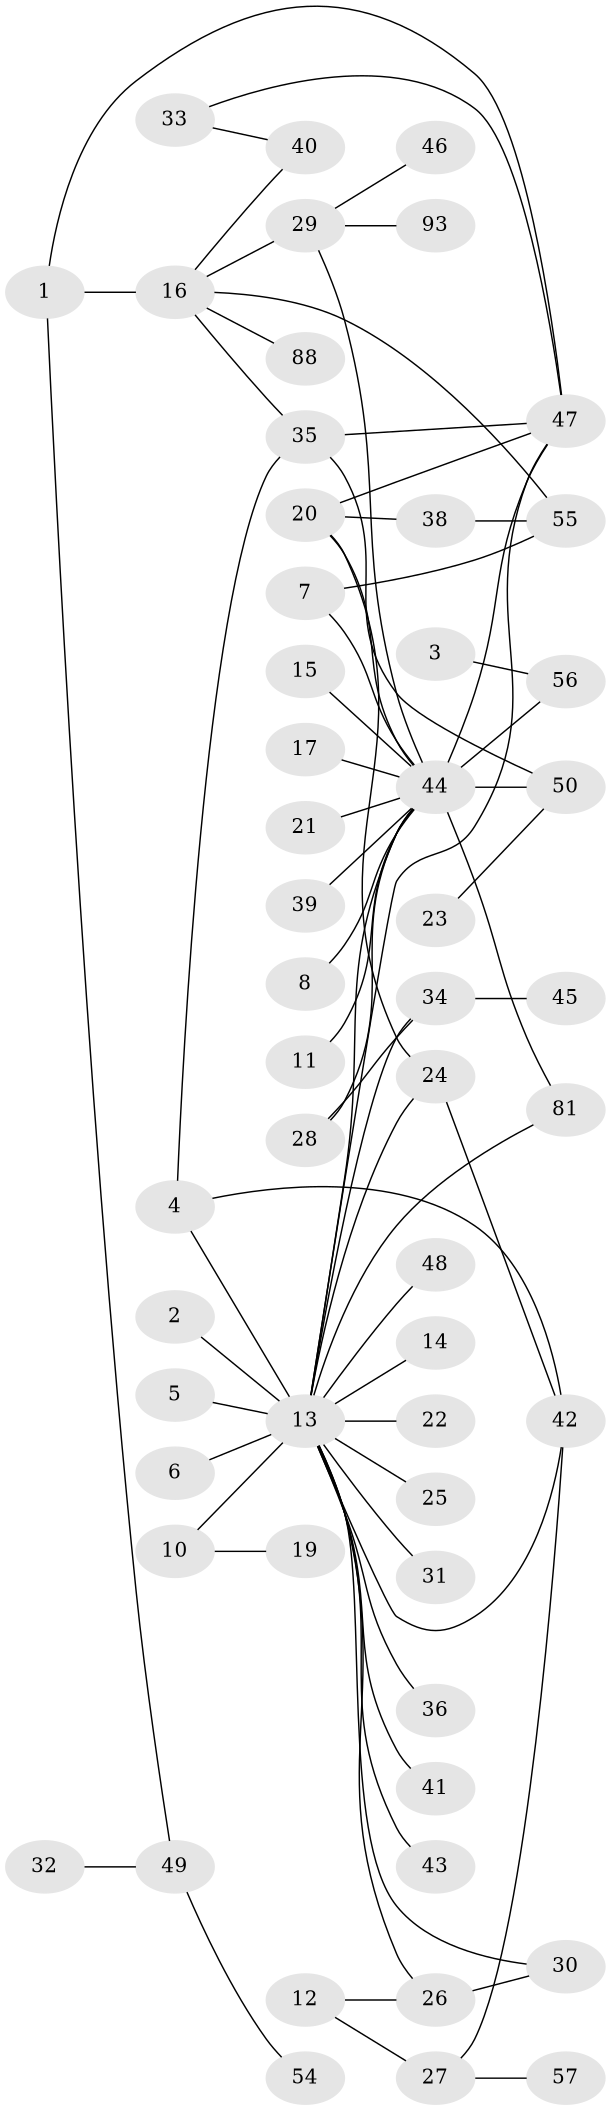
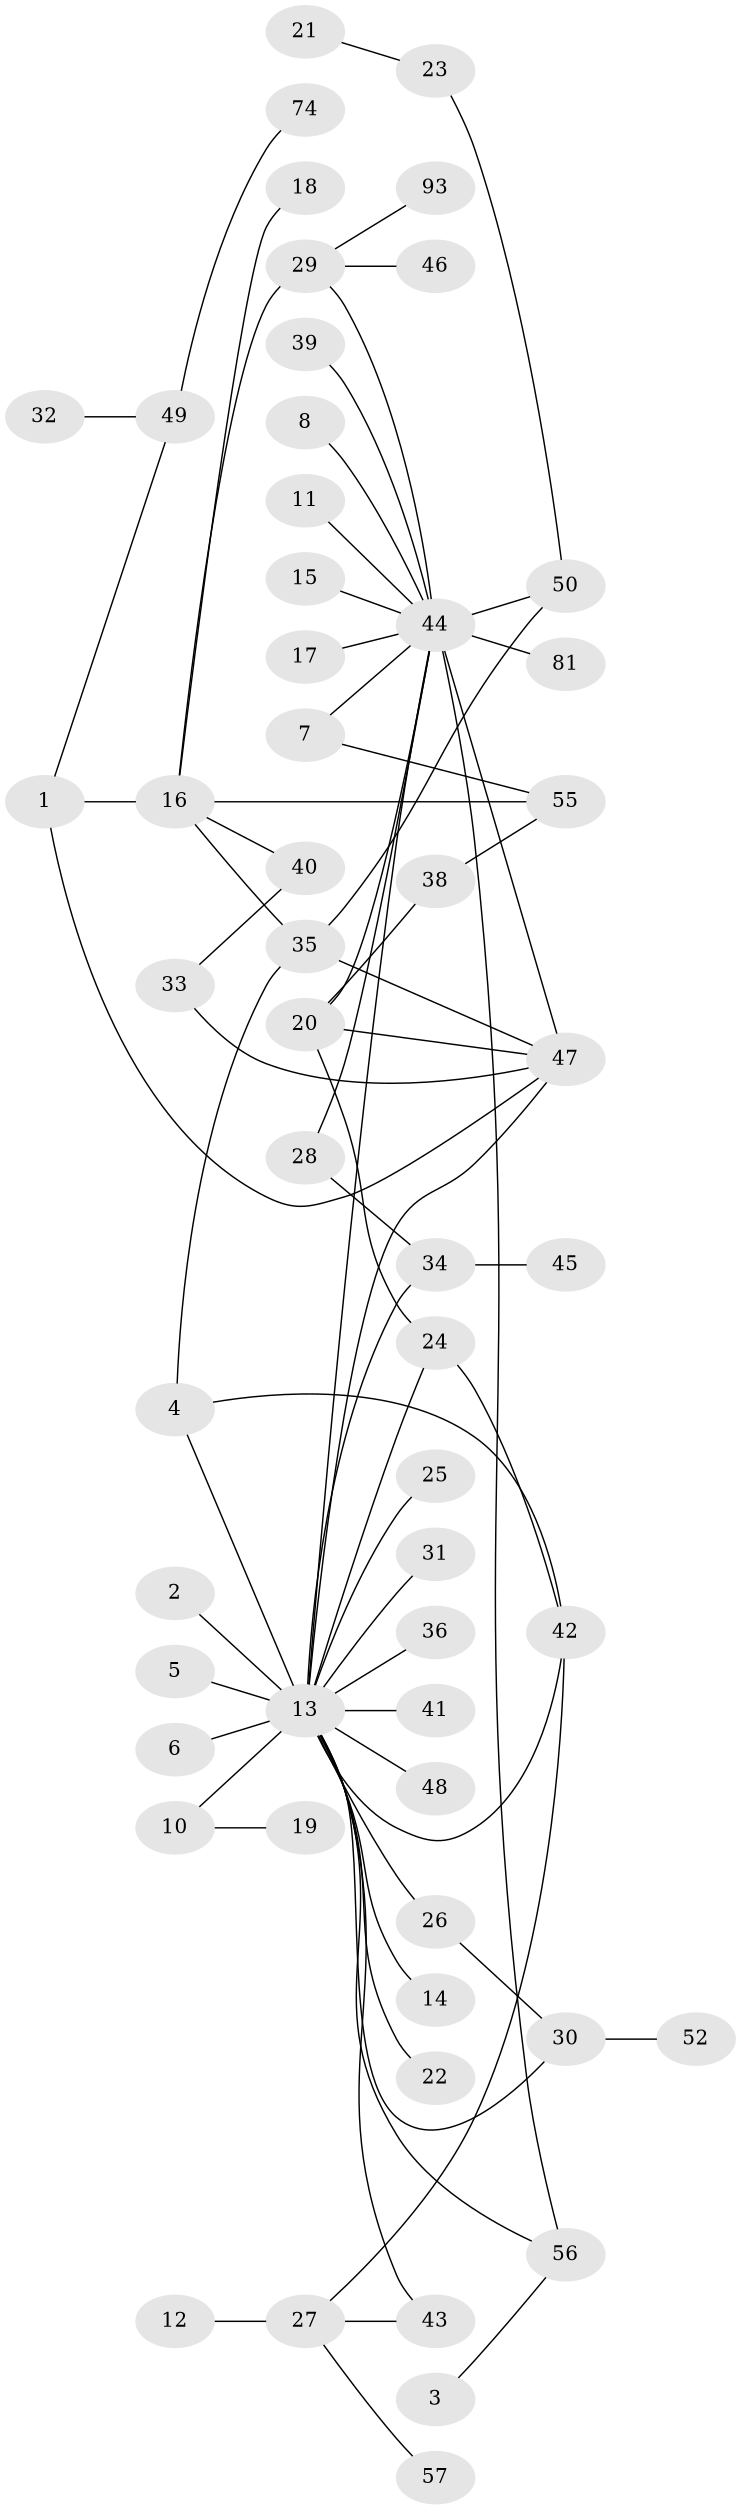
(305, 359) -> (305, 188)
(379, 805) -> (371, 51)
(391, 1233) -> (396, 2133)
(371, 2000) -> none
none -> (696, 2039)
(305, 2078) -> (305, 110)
none -> (371, 2321)
